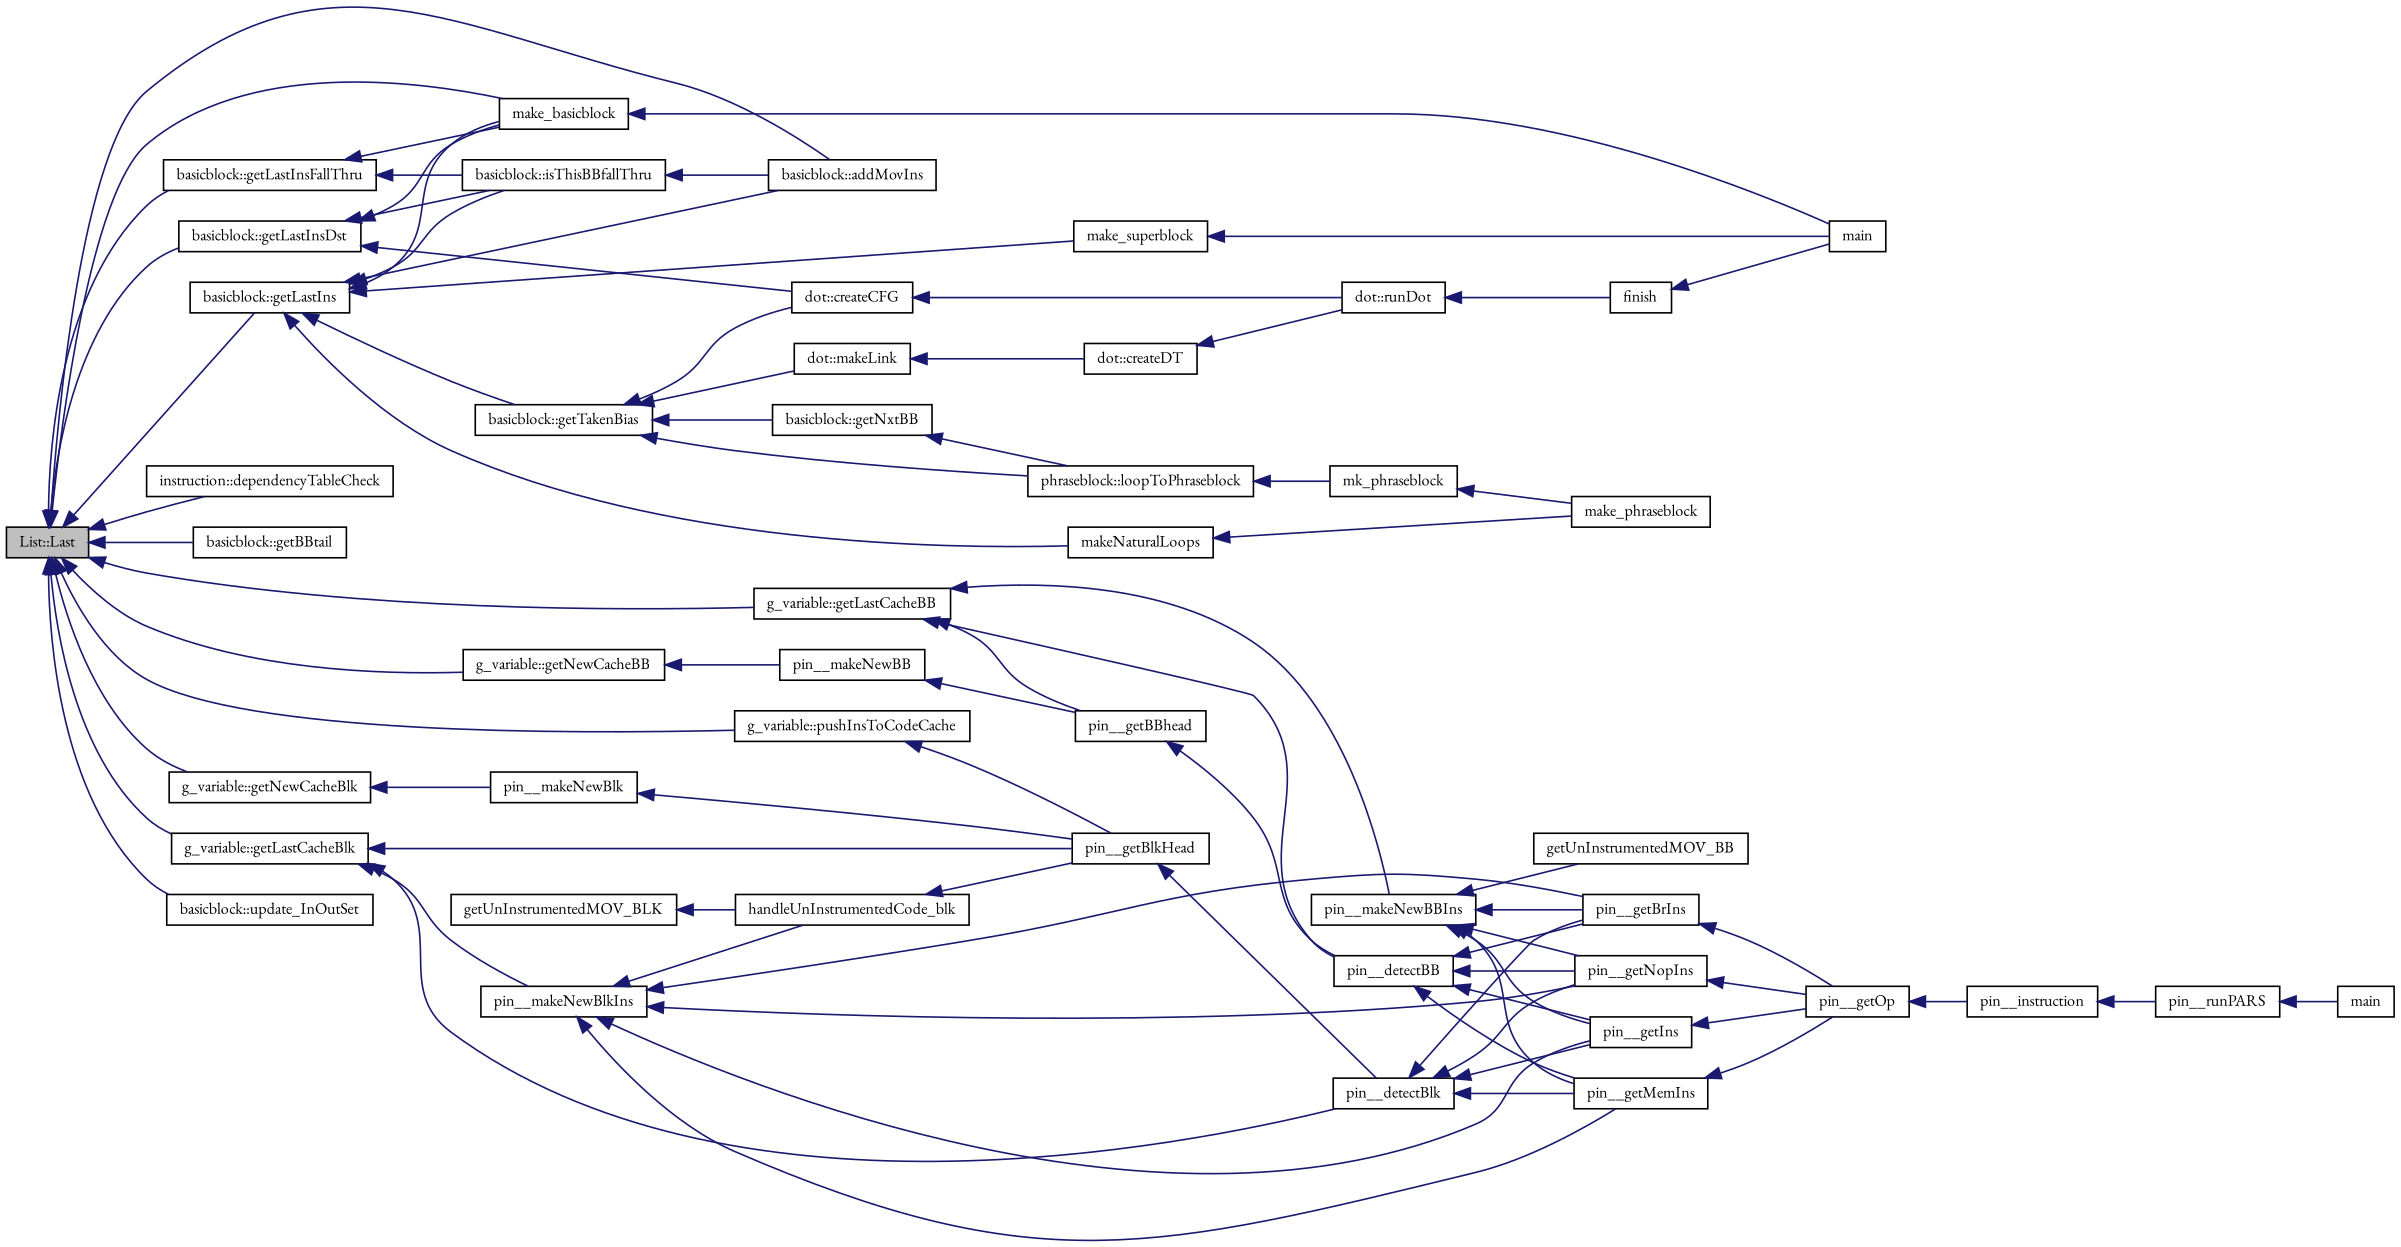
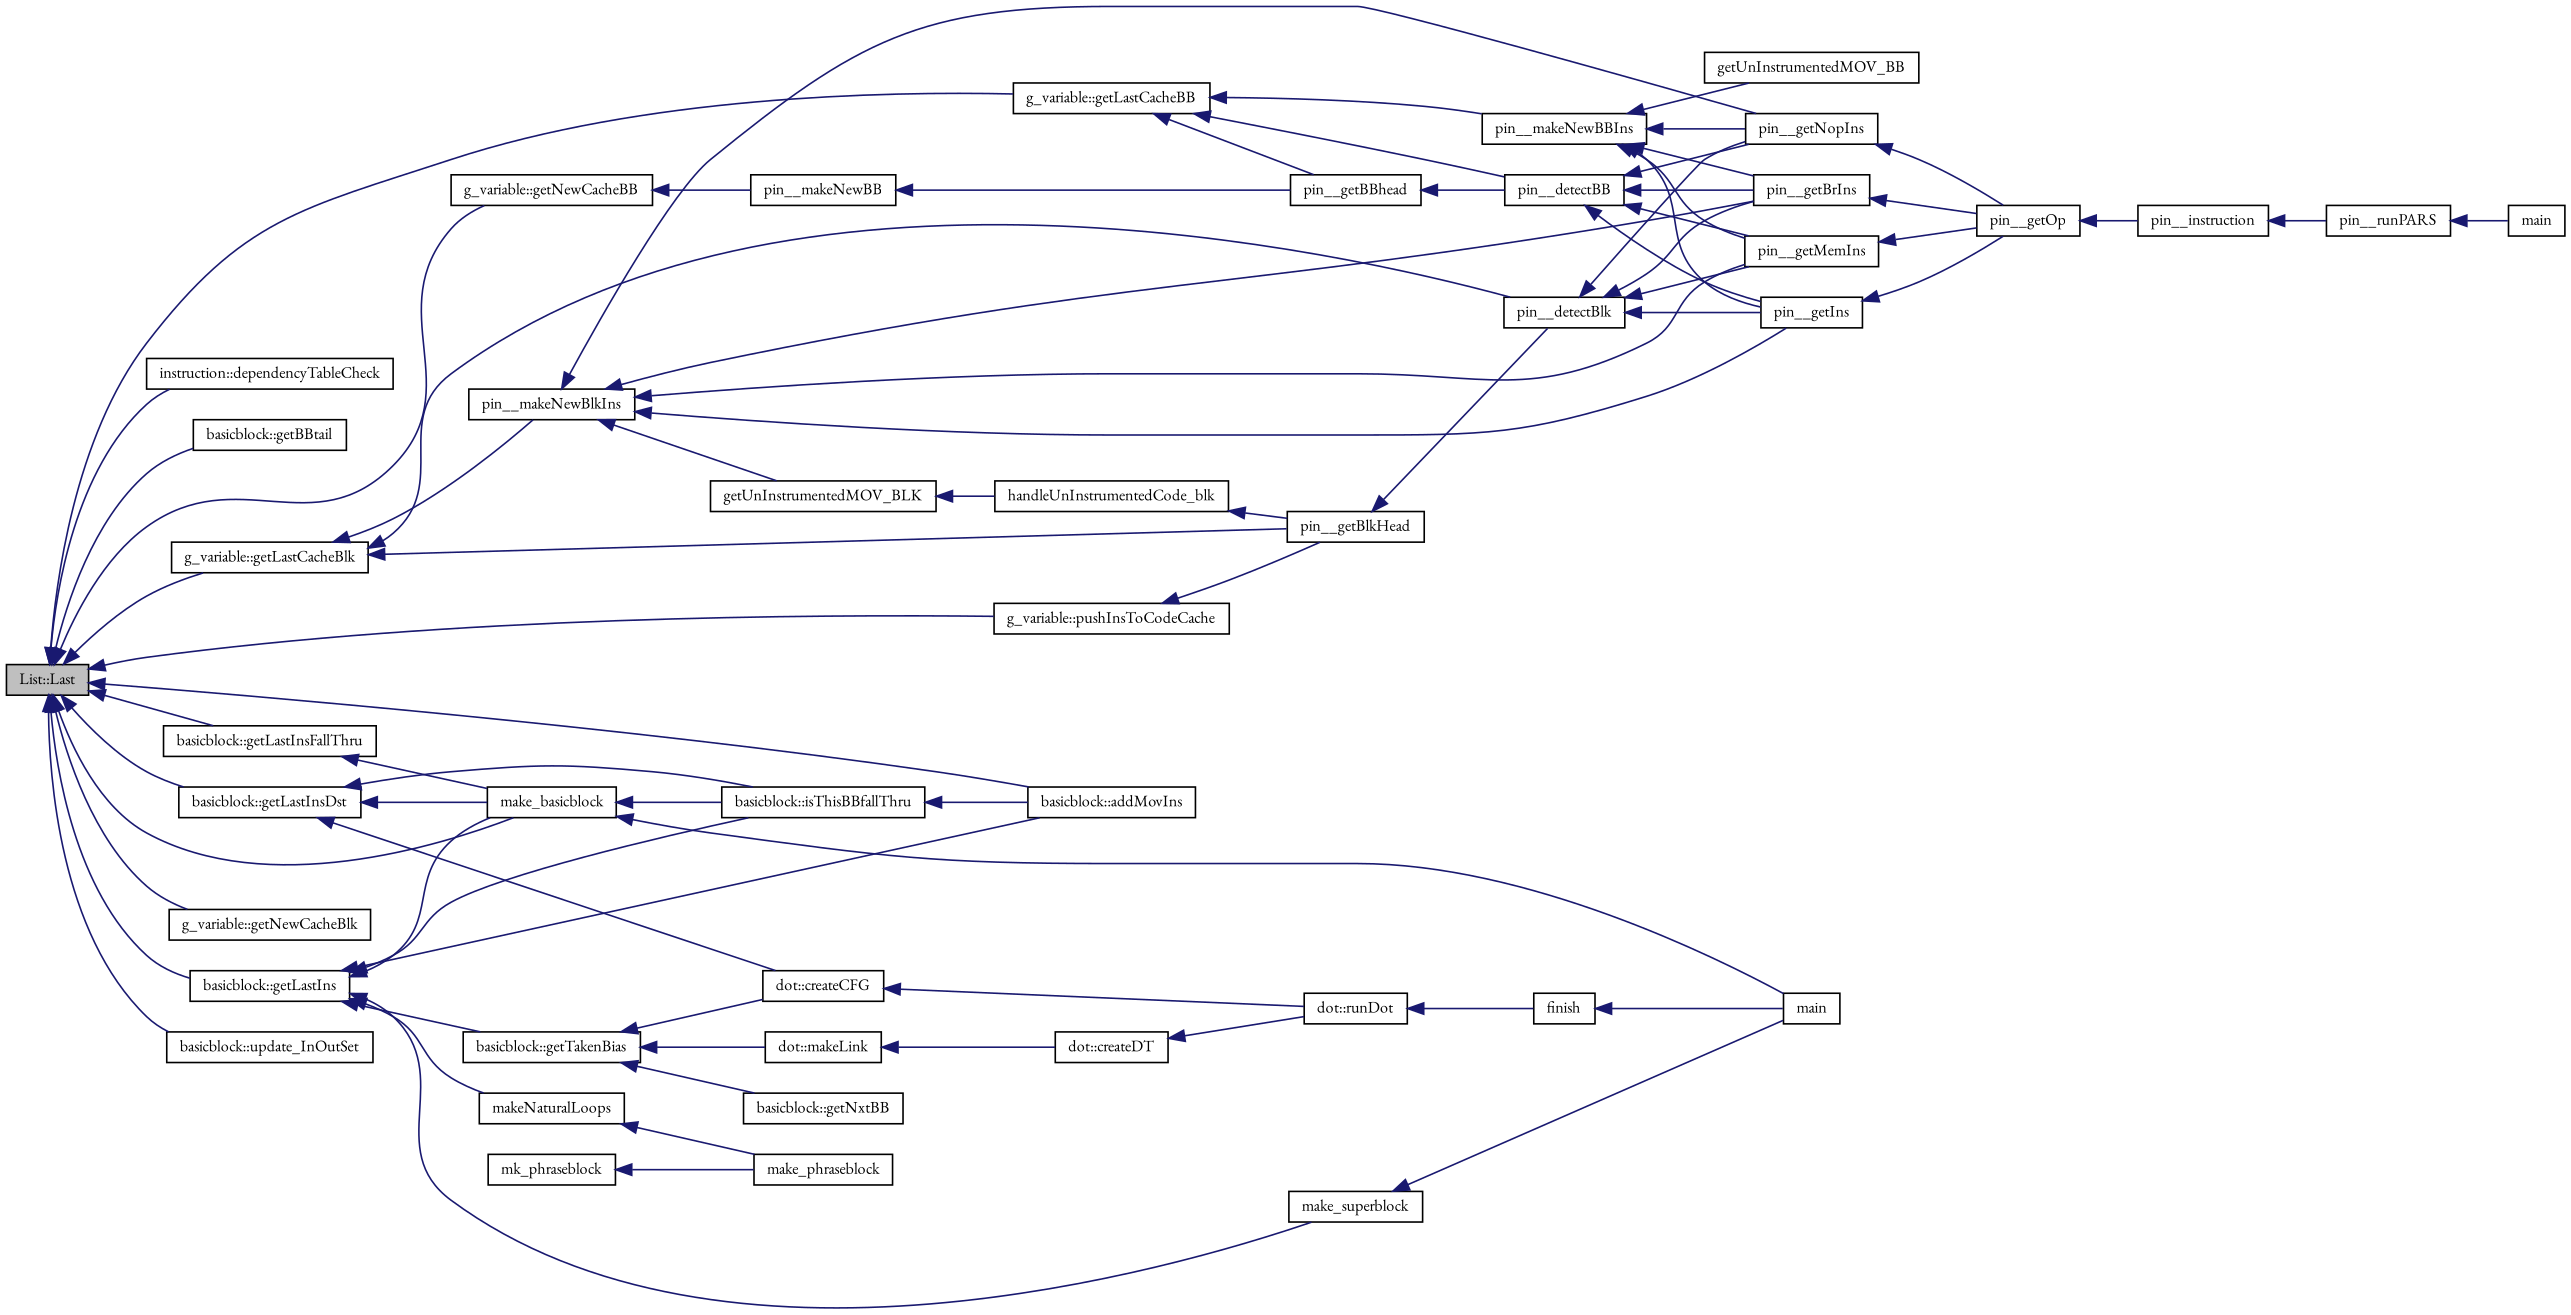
(442, 175) -> (677, 802)
(1141, 481) -> none
(564, 787) -> none
(716, 953) -> (695, 453)
